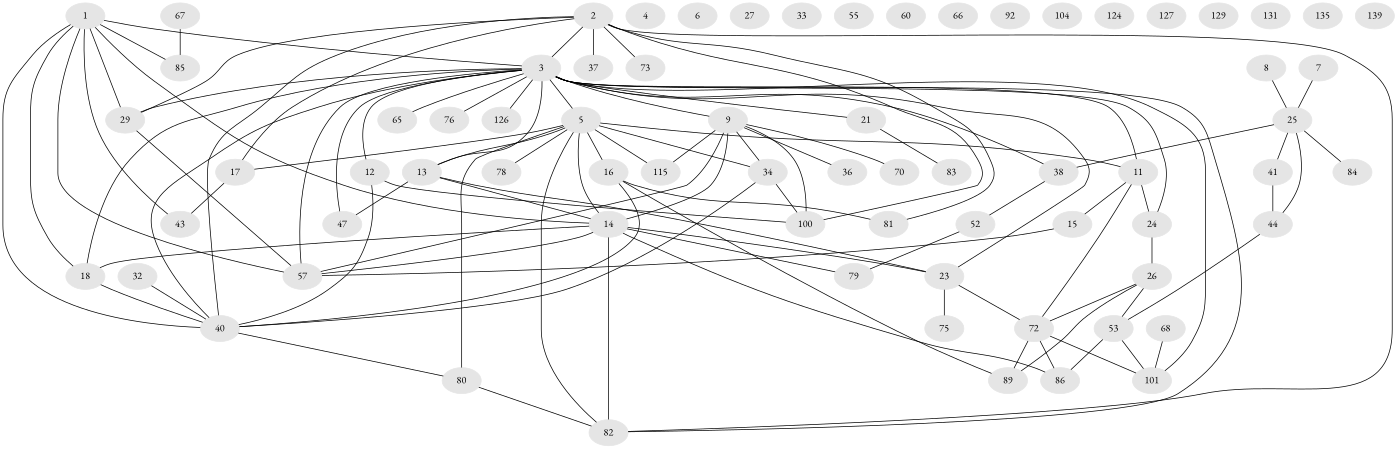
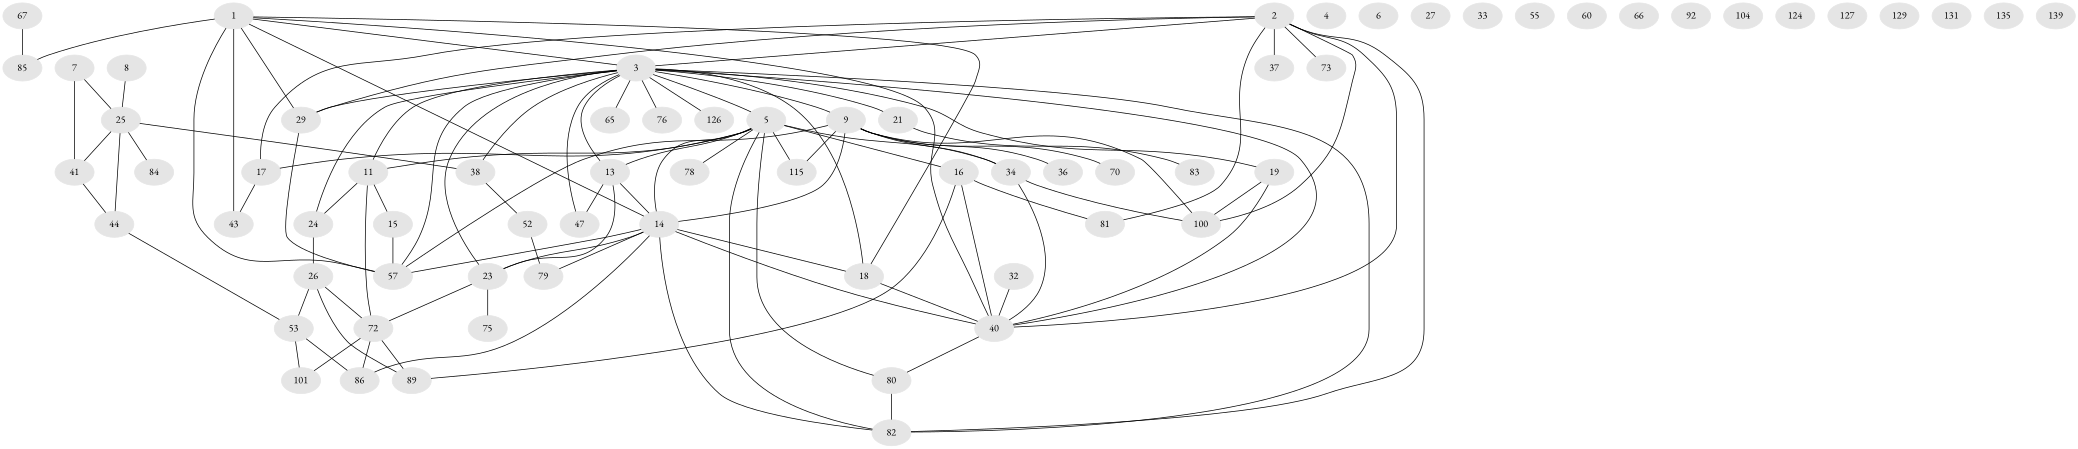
(1006, 83) -> none
none -> (75, 120)
(370, 172) -> (1274, 172)
none -> (823, 285)
(1166, 329) -> none
